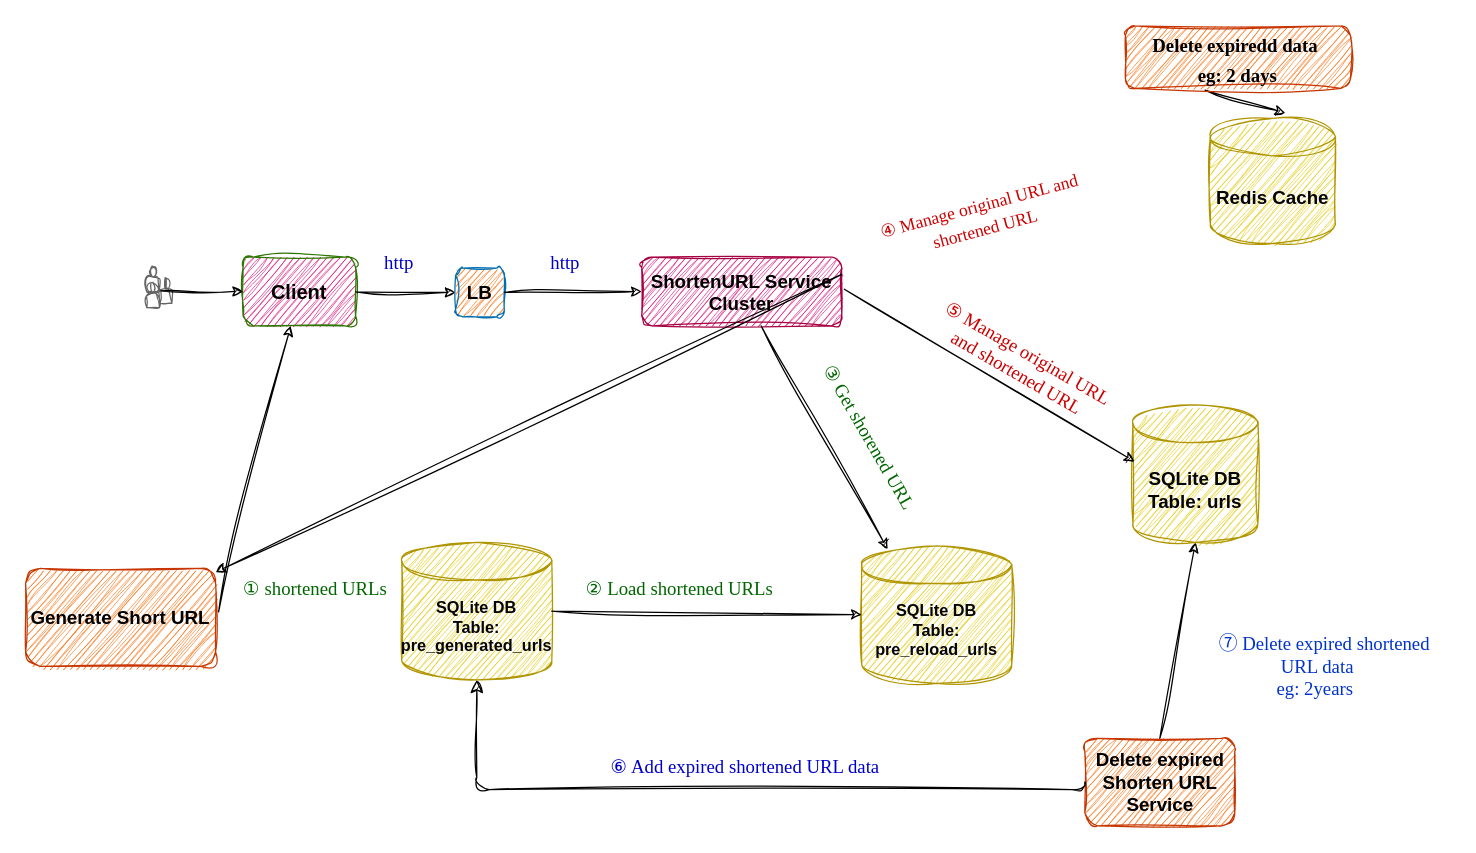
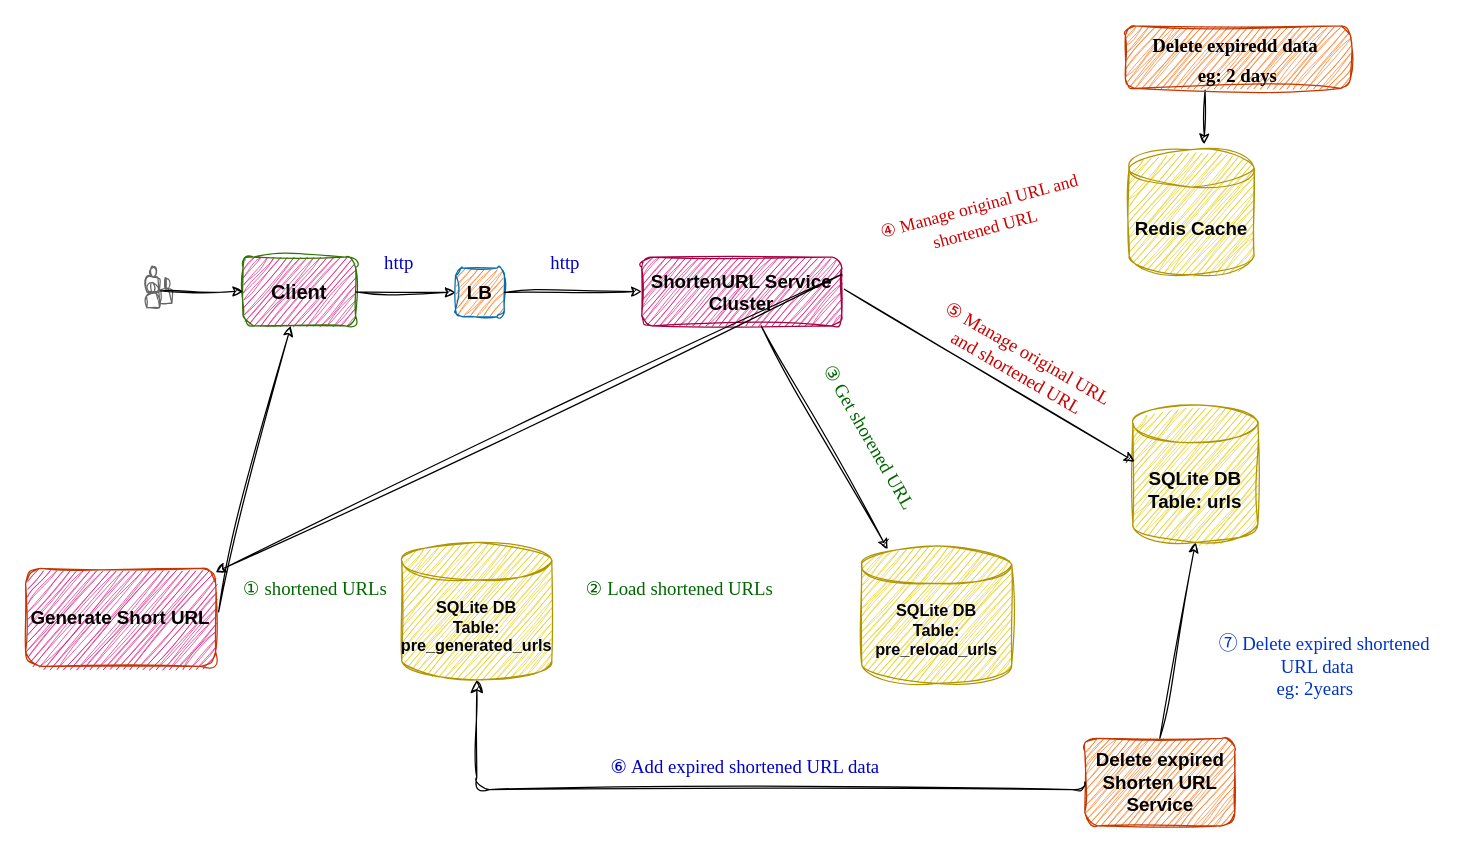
(1273, 181) -> (1192, 212)
(704, 613) -> none
(121, 617) -> (121, 617)
